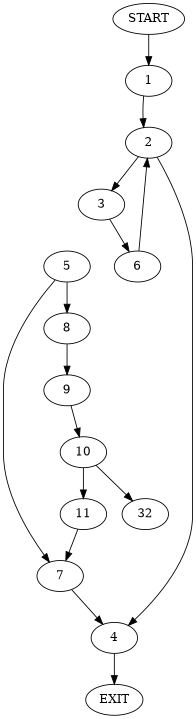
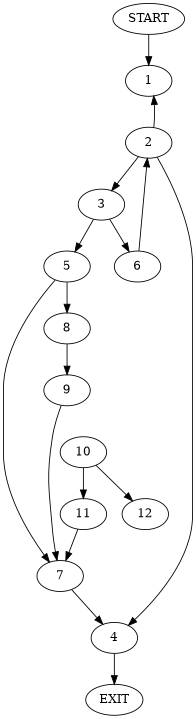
(143, 107) -> (154, 116)
none -> (86, 232)
(74, 417) -> (49, 478)
(145, 514) -> (145, 514)
